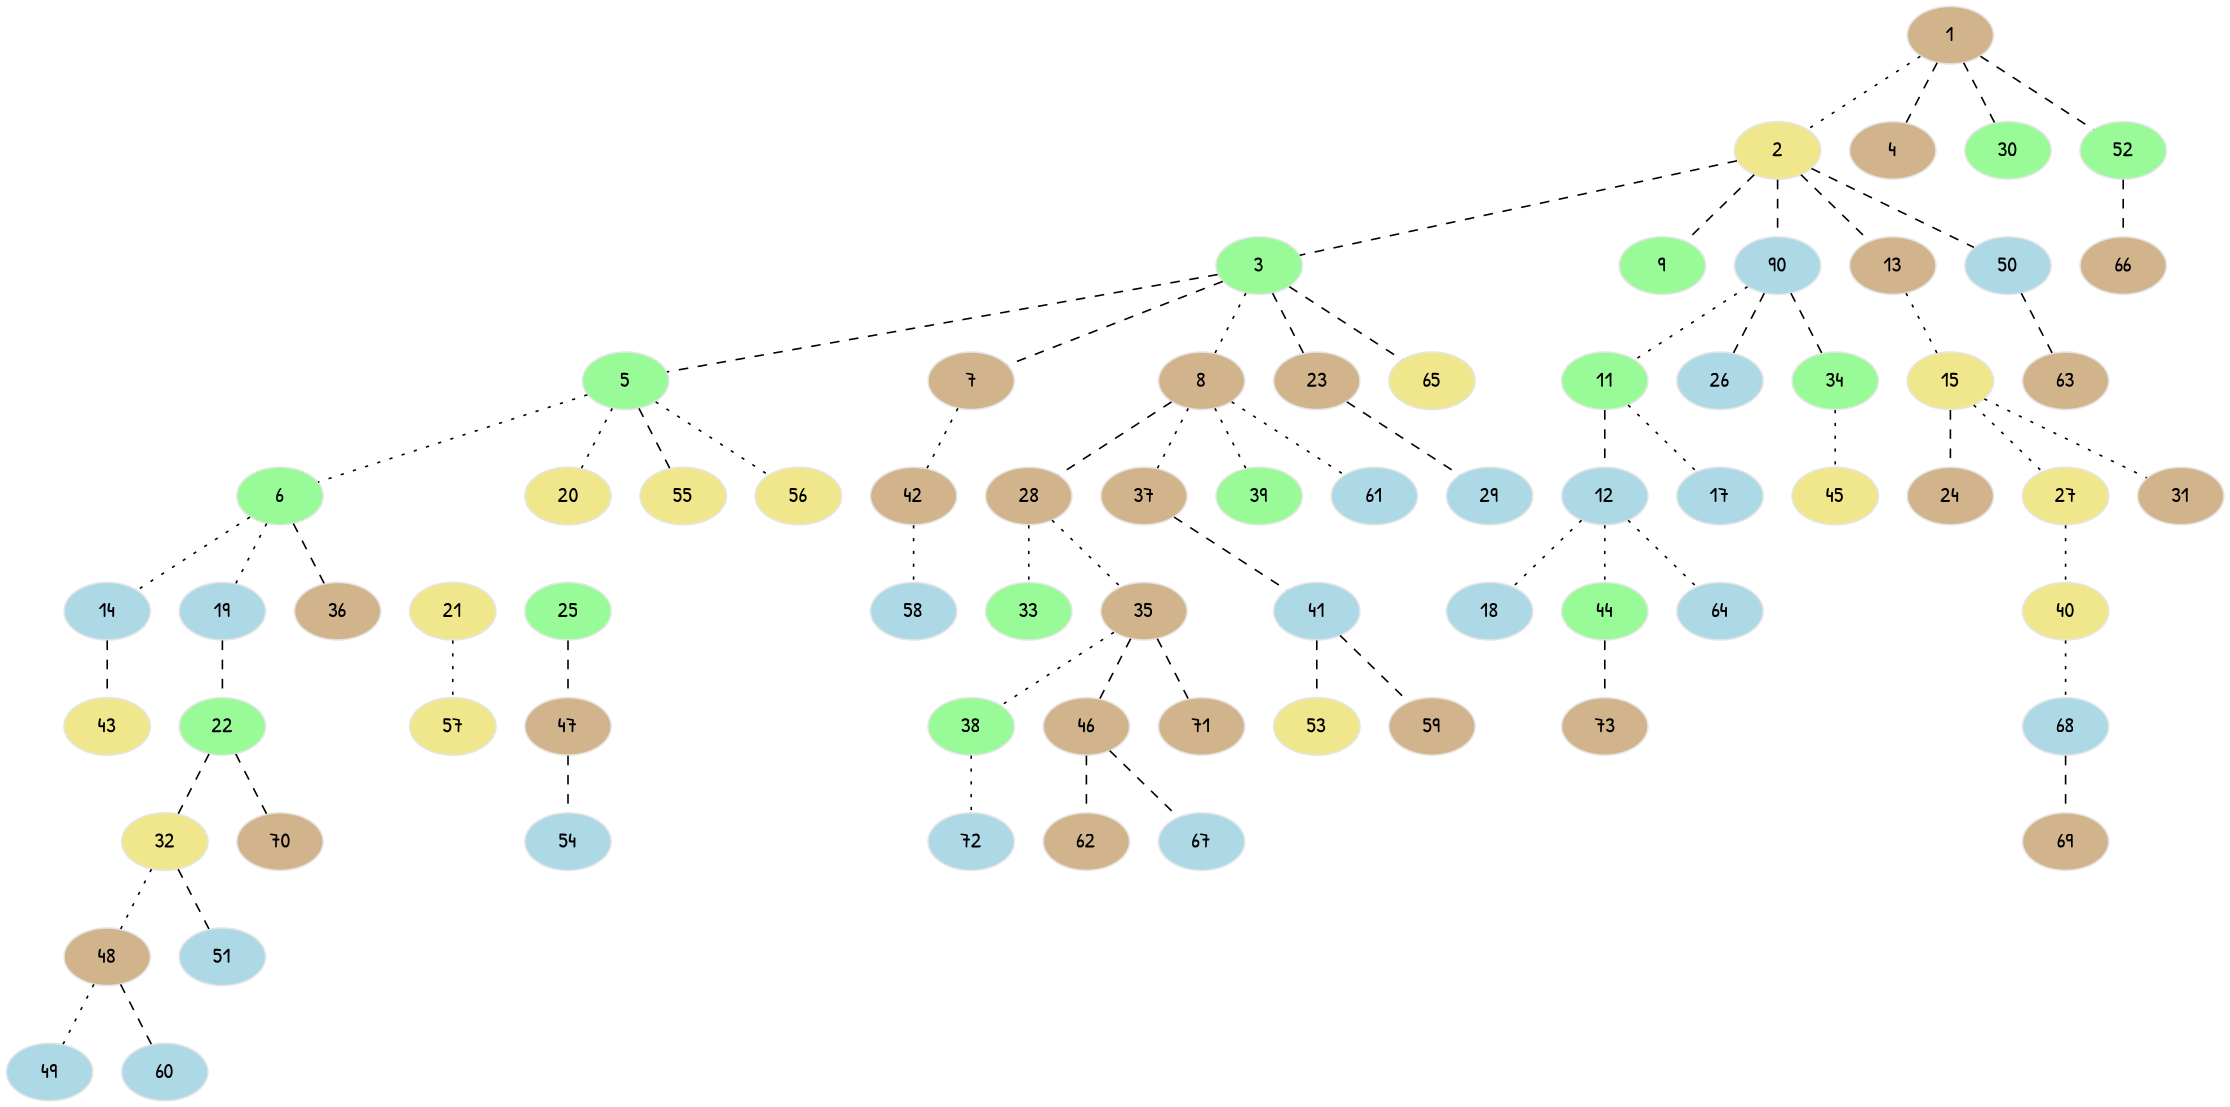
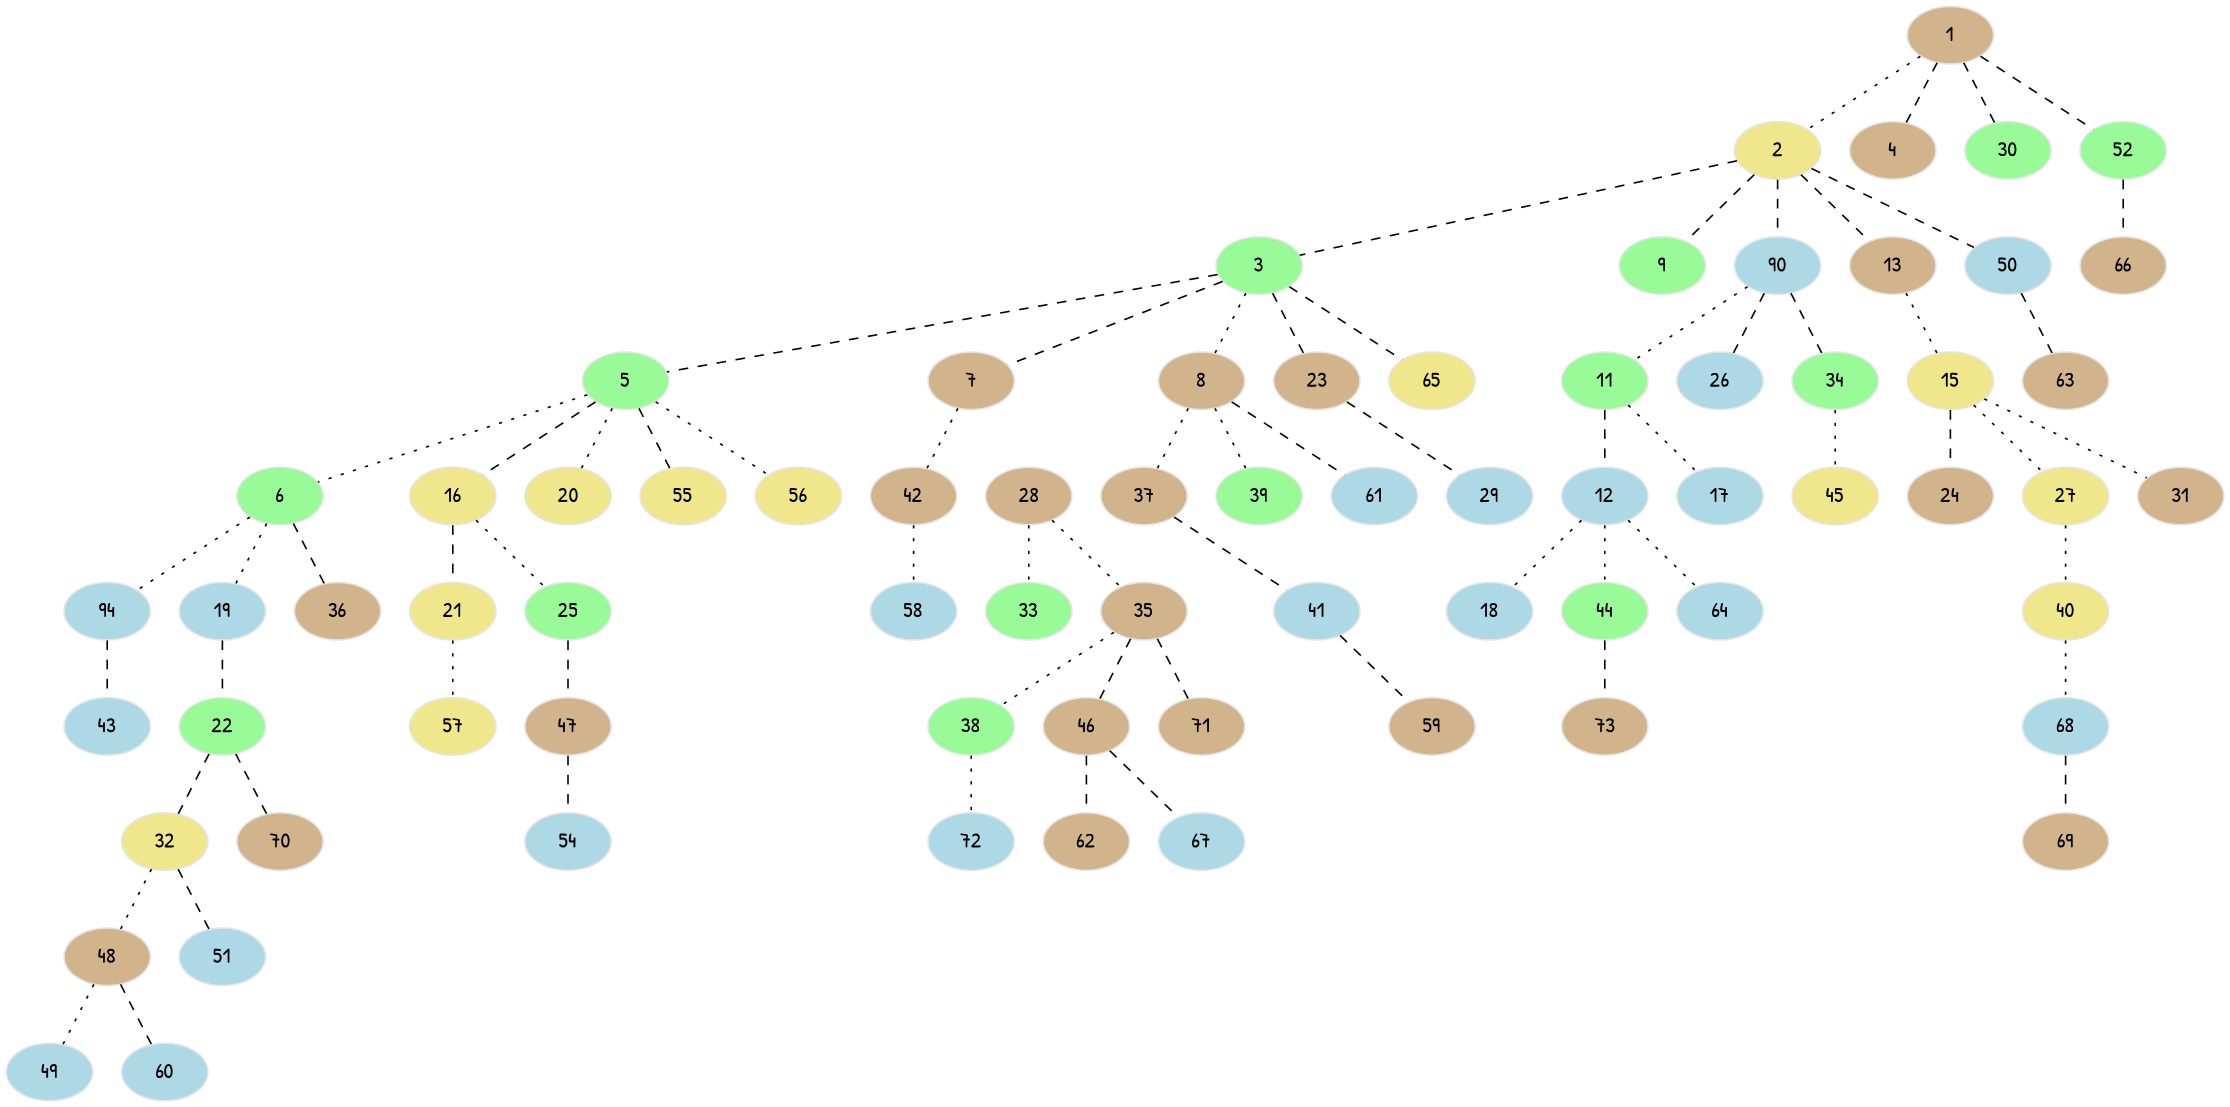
(1115, 439) -> none
(1288, 439) -> (1288, 439)
none -> (453, 496)
(107, 611) -> (107, 611)
(107, 726) -> (107, 726)
(1317, 726) -> none
